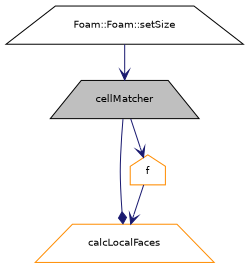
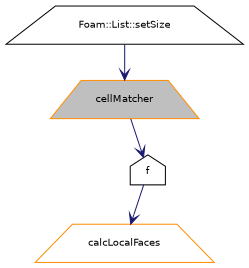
(125, 25) -> (125, 25)
(125, 100) -> (125, 100)
(120, 165) -> none
(148, 171) -> (148, 171)
